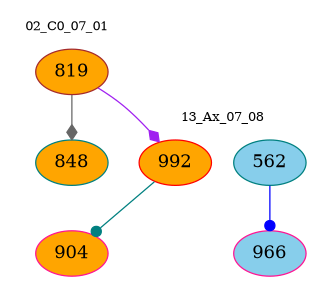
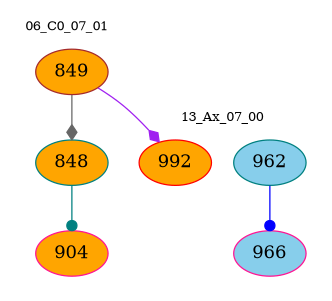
(67, 27) -> (67, 27)
(72, 72) -> (72, 72)
(223, 118) -> (223, 118)
(270, 163) -> (270, 163)
(137, 197) -> (72, 203)
